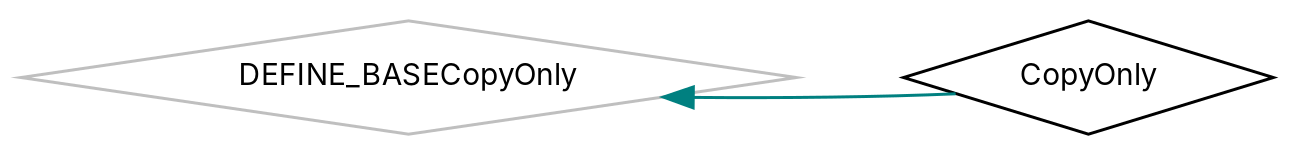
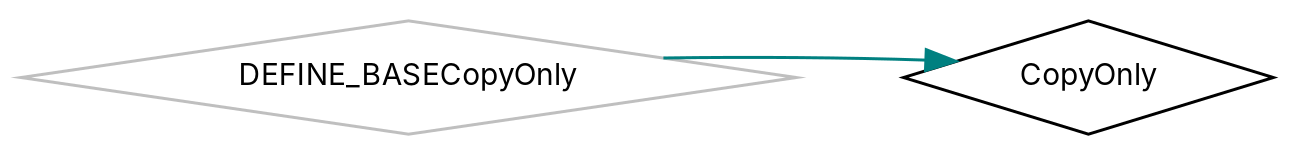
(825, 97) -> (794, 58)
